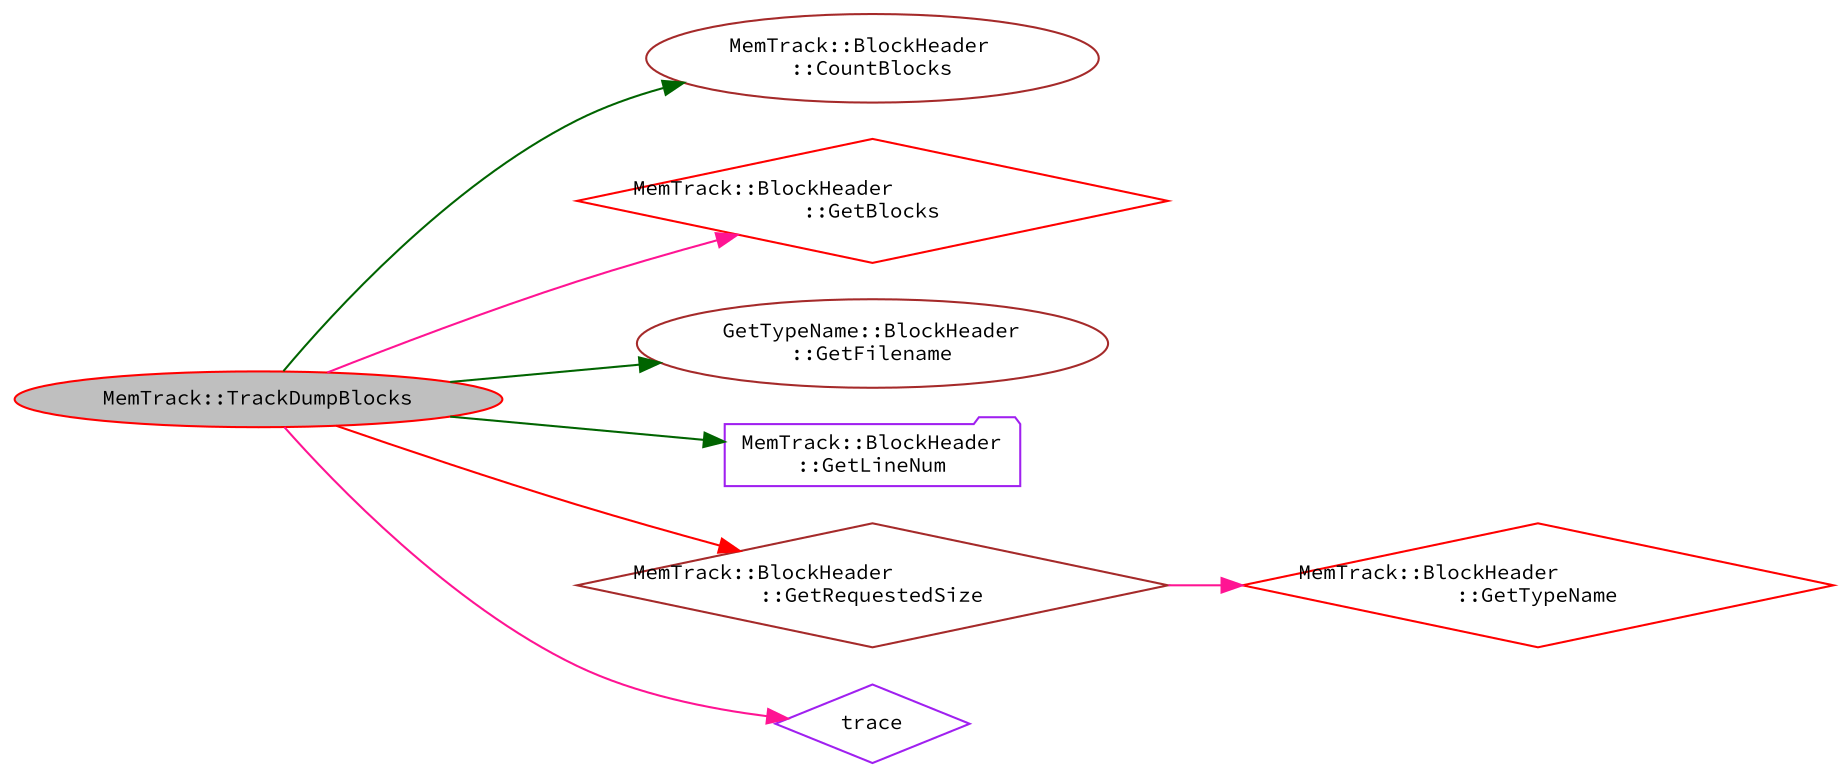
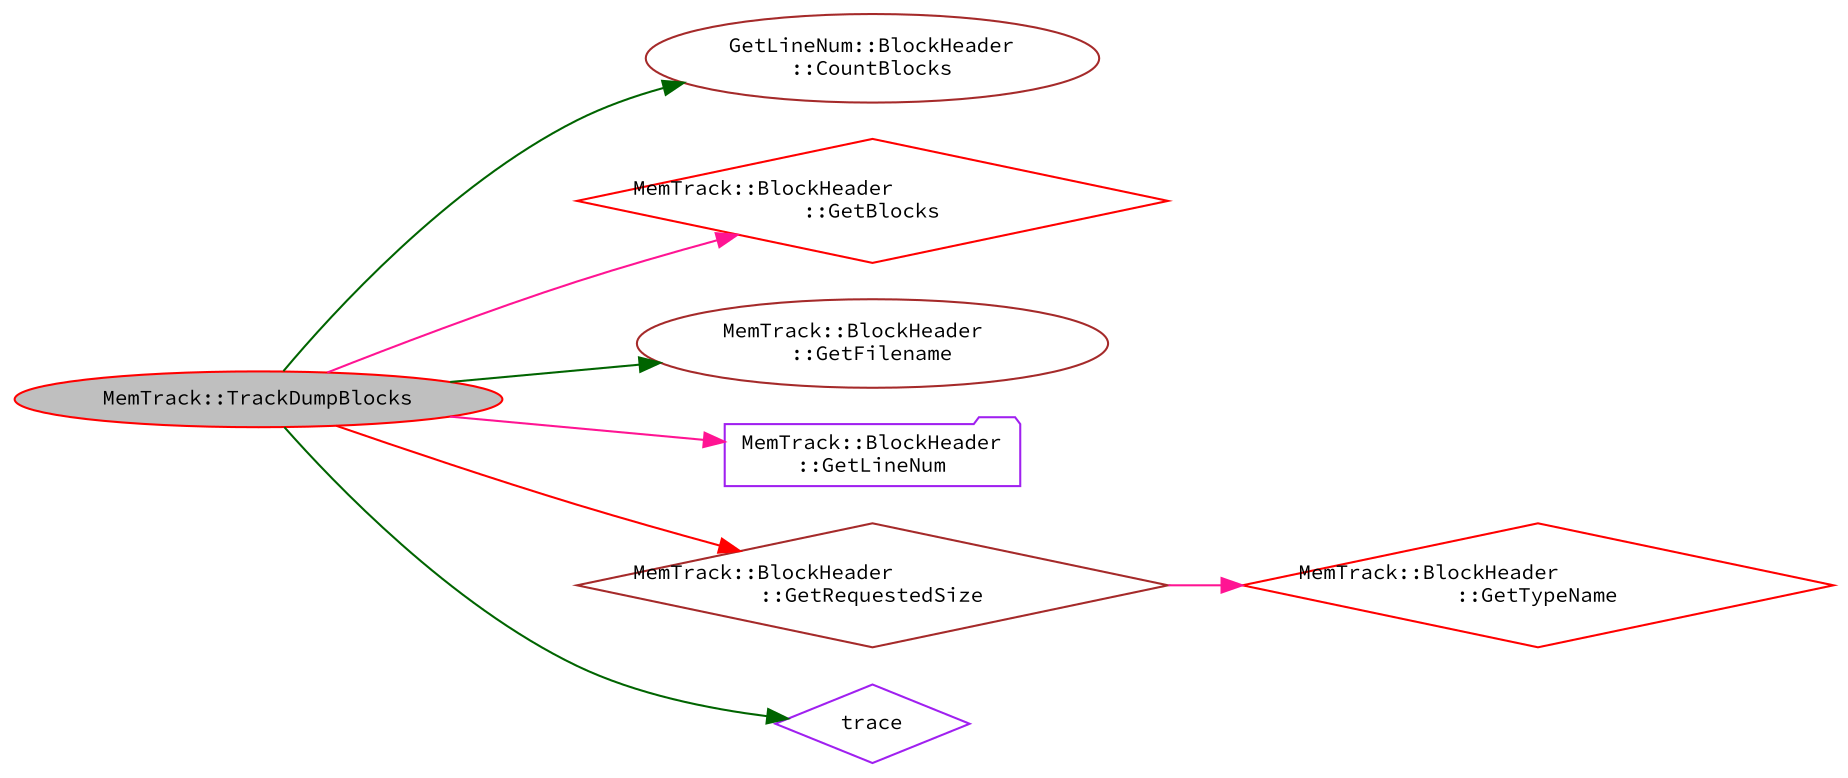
(872, 58) -> (872, 58)
(872, 344) -> (872, 344)
(577, 428) -> (577, 428)
(498, 620) -> (498, 620)
